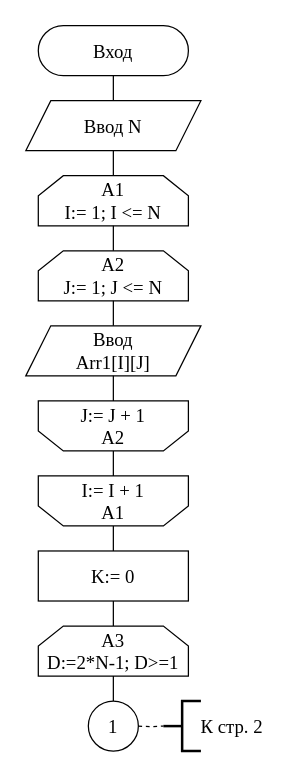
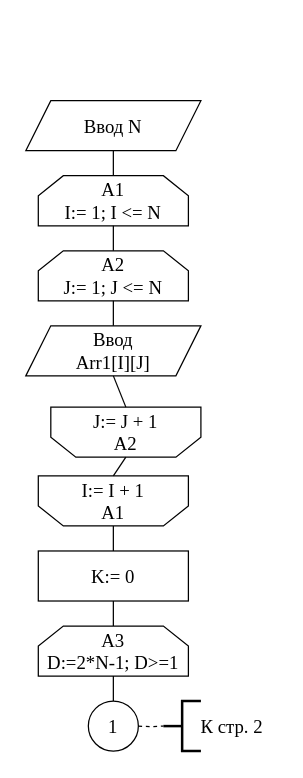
(113, 51) -> none
(113, 89) -> none
(113, 426) -> (126, 432)
